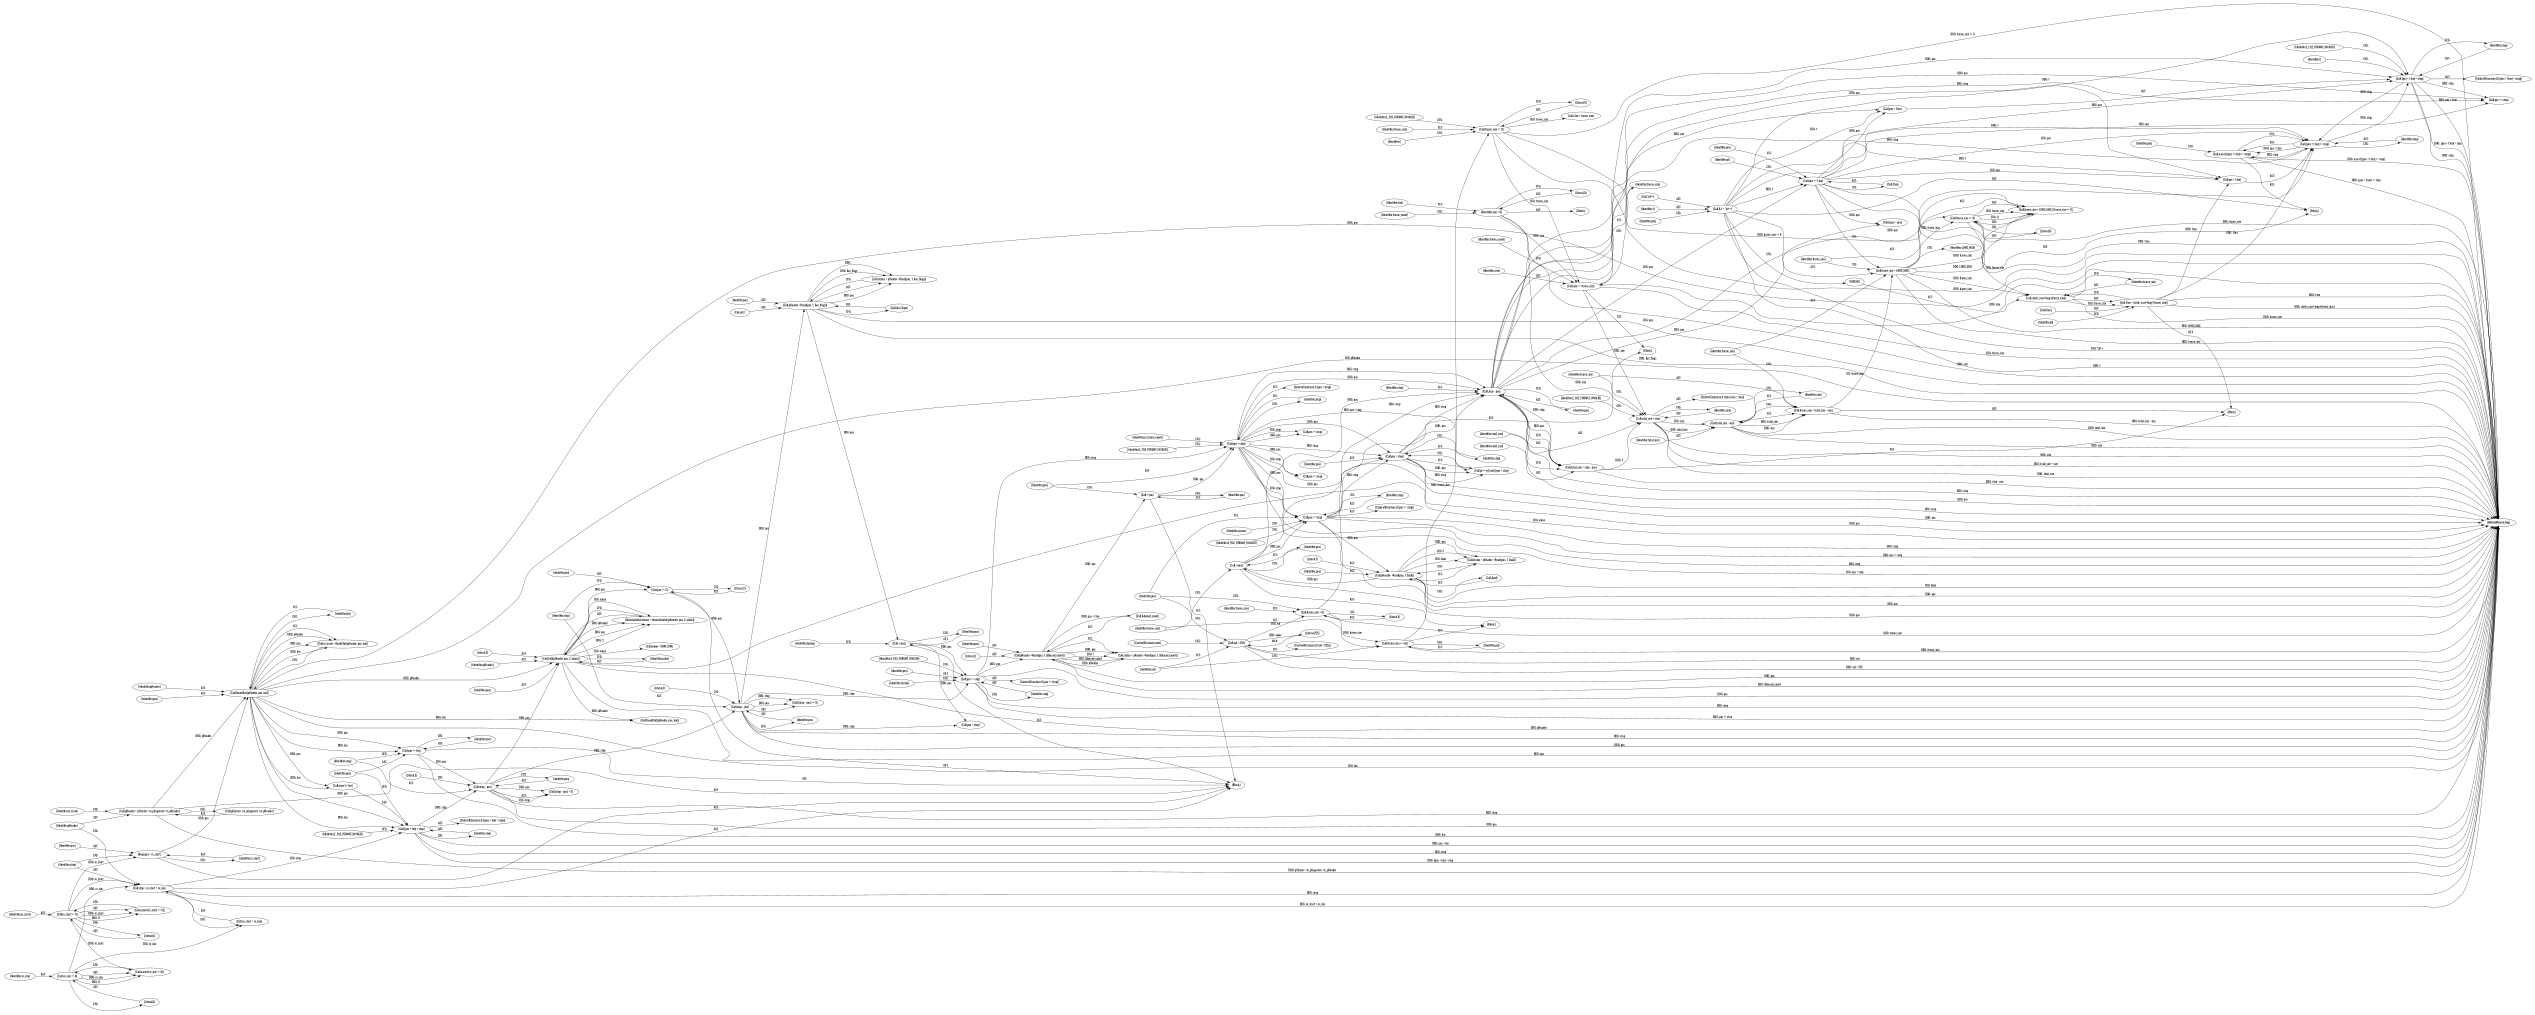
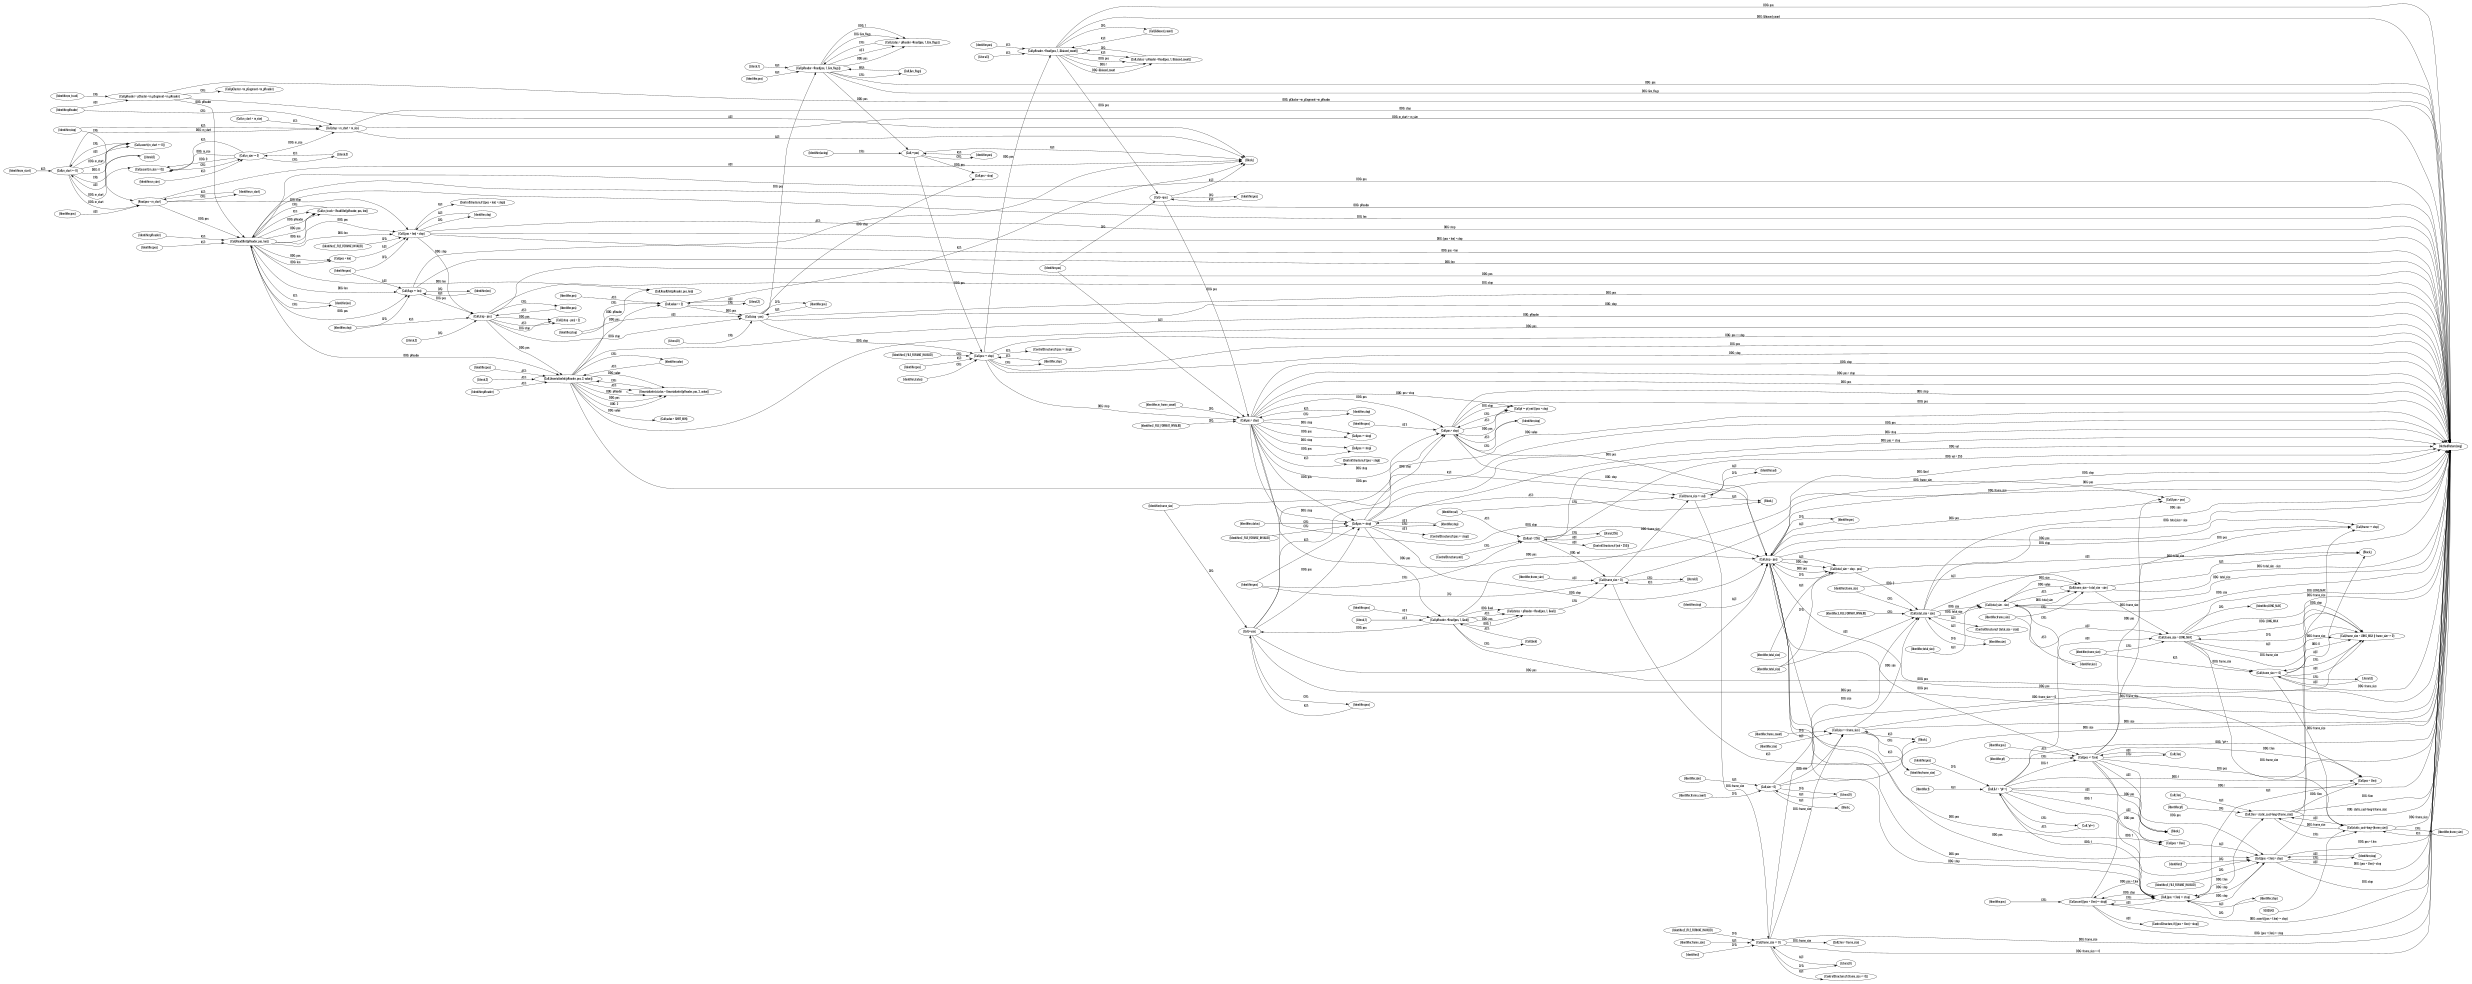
(2447, 79) -> (2115, 919)
(2499, 100) -> (2367, 527)
(1491, 213) -> (1769, 787)
(1840, 231) -> (2296, 639)
(2247, 247) -> (2234, 866)
(1773, 268) -> (2033, 820)
(849, 305) -> (862, 68)
(1855, 374) -> (2129, 605)
(1769, 405) -> (2044, 585)
(2047, 487) -> none
(1448, 569) -> (1584, 601)
(660, 590) -> (674, 304)
(1090, 617) -> (1104, 26)
(1275, 636) -> (1575, 533)
(1275, 641) -> (1575, 538)
(1995, 652) -> (1933, 482)
(561, 659) -> (568, 379)
(1090, 663) -> (1104, 48)
(805, 703) -> none
(412, 751) -> (412, 291)
(343, 786) -> (343, 259)
(202, 816) -> none
(285, 864) -> (298, 202)
(194, 920) -> none
(156, 952) -> none
none -> (1846, 977)
